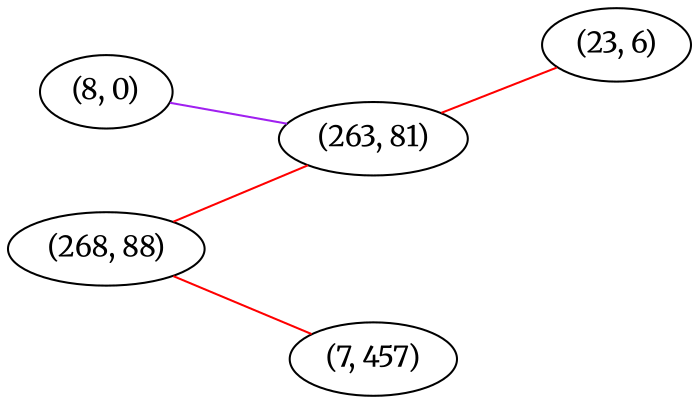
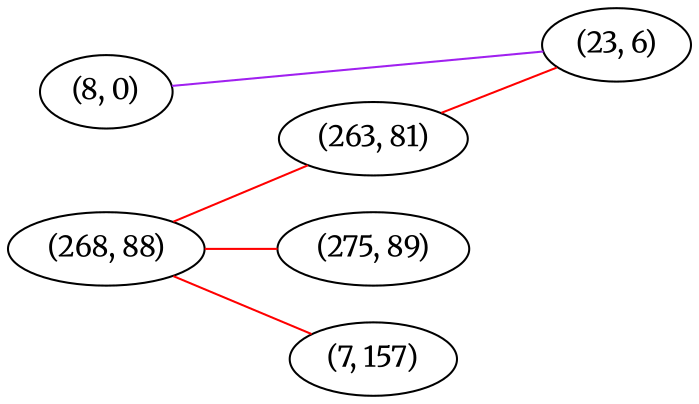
(229, 113) -> (358, 69)
none -> (373, 249)
(373, 359) -> (373, 359)
